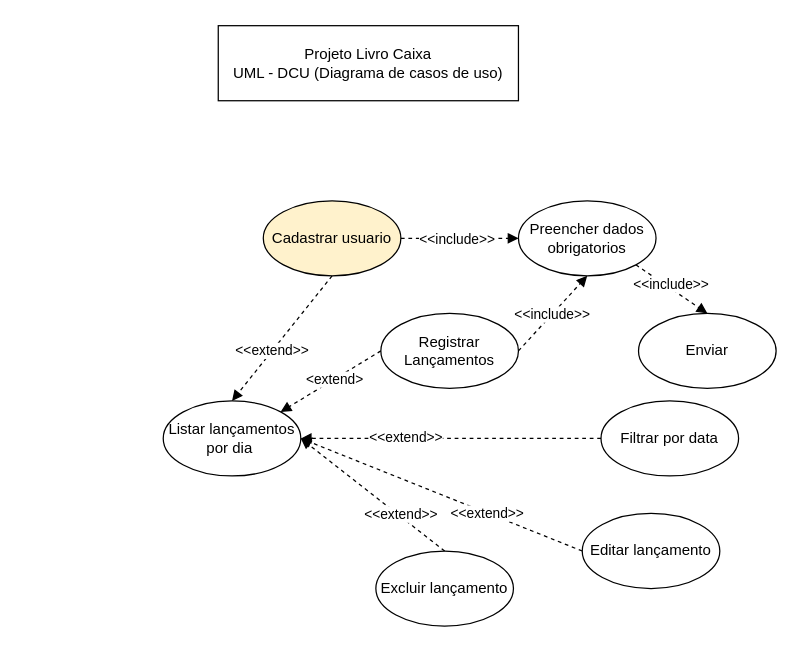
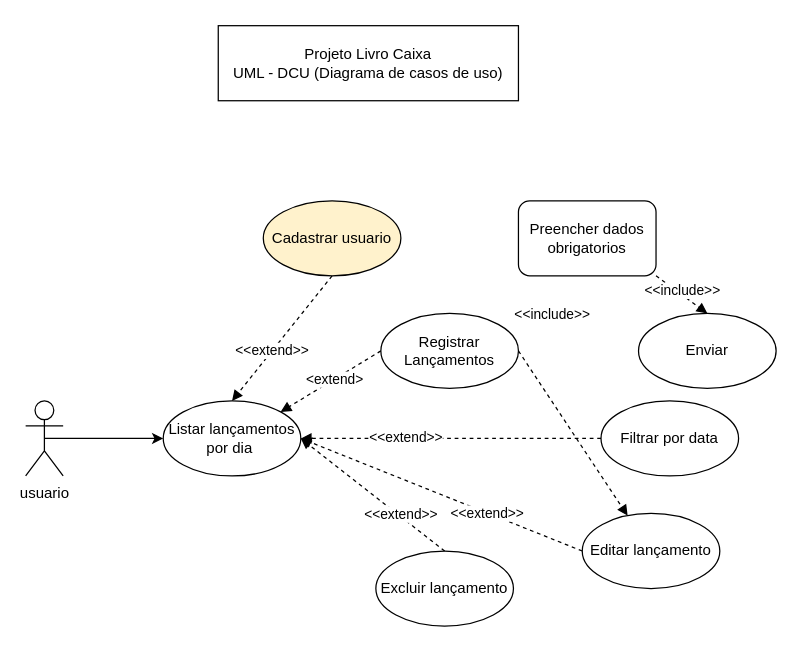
(454, 238) -> none
(587, 238) -> (587, 238)
(530, 338) -> (570, 428)
none -> (44, 438)
none -> (101, 438)
